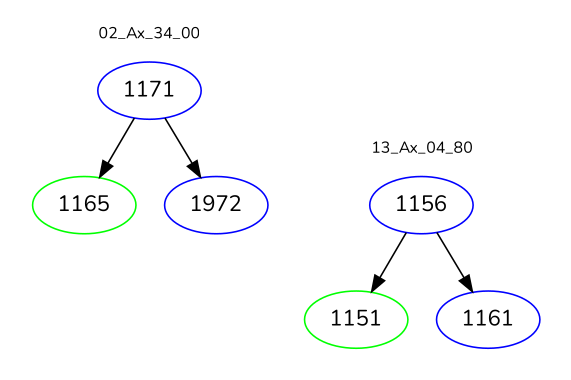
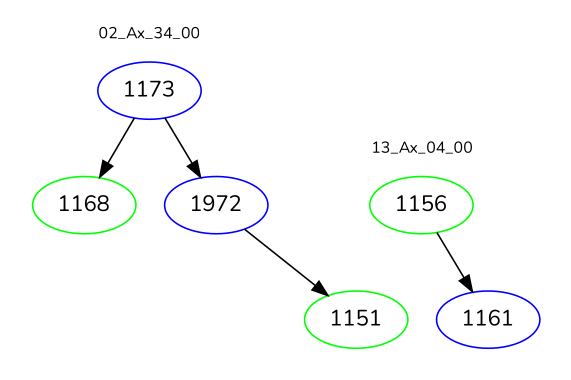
(149, 91) -> (149, 91)
(422, 149) -> (422, 149)
(84, 205) -> (84, 205)
(421, 205) -> (421, 205)
(393, 255) -> (280, 257)
